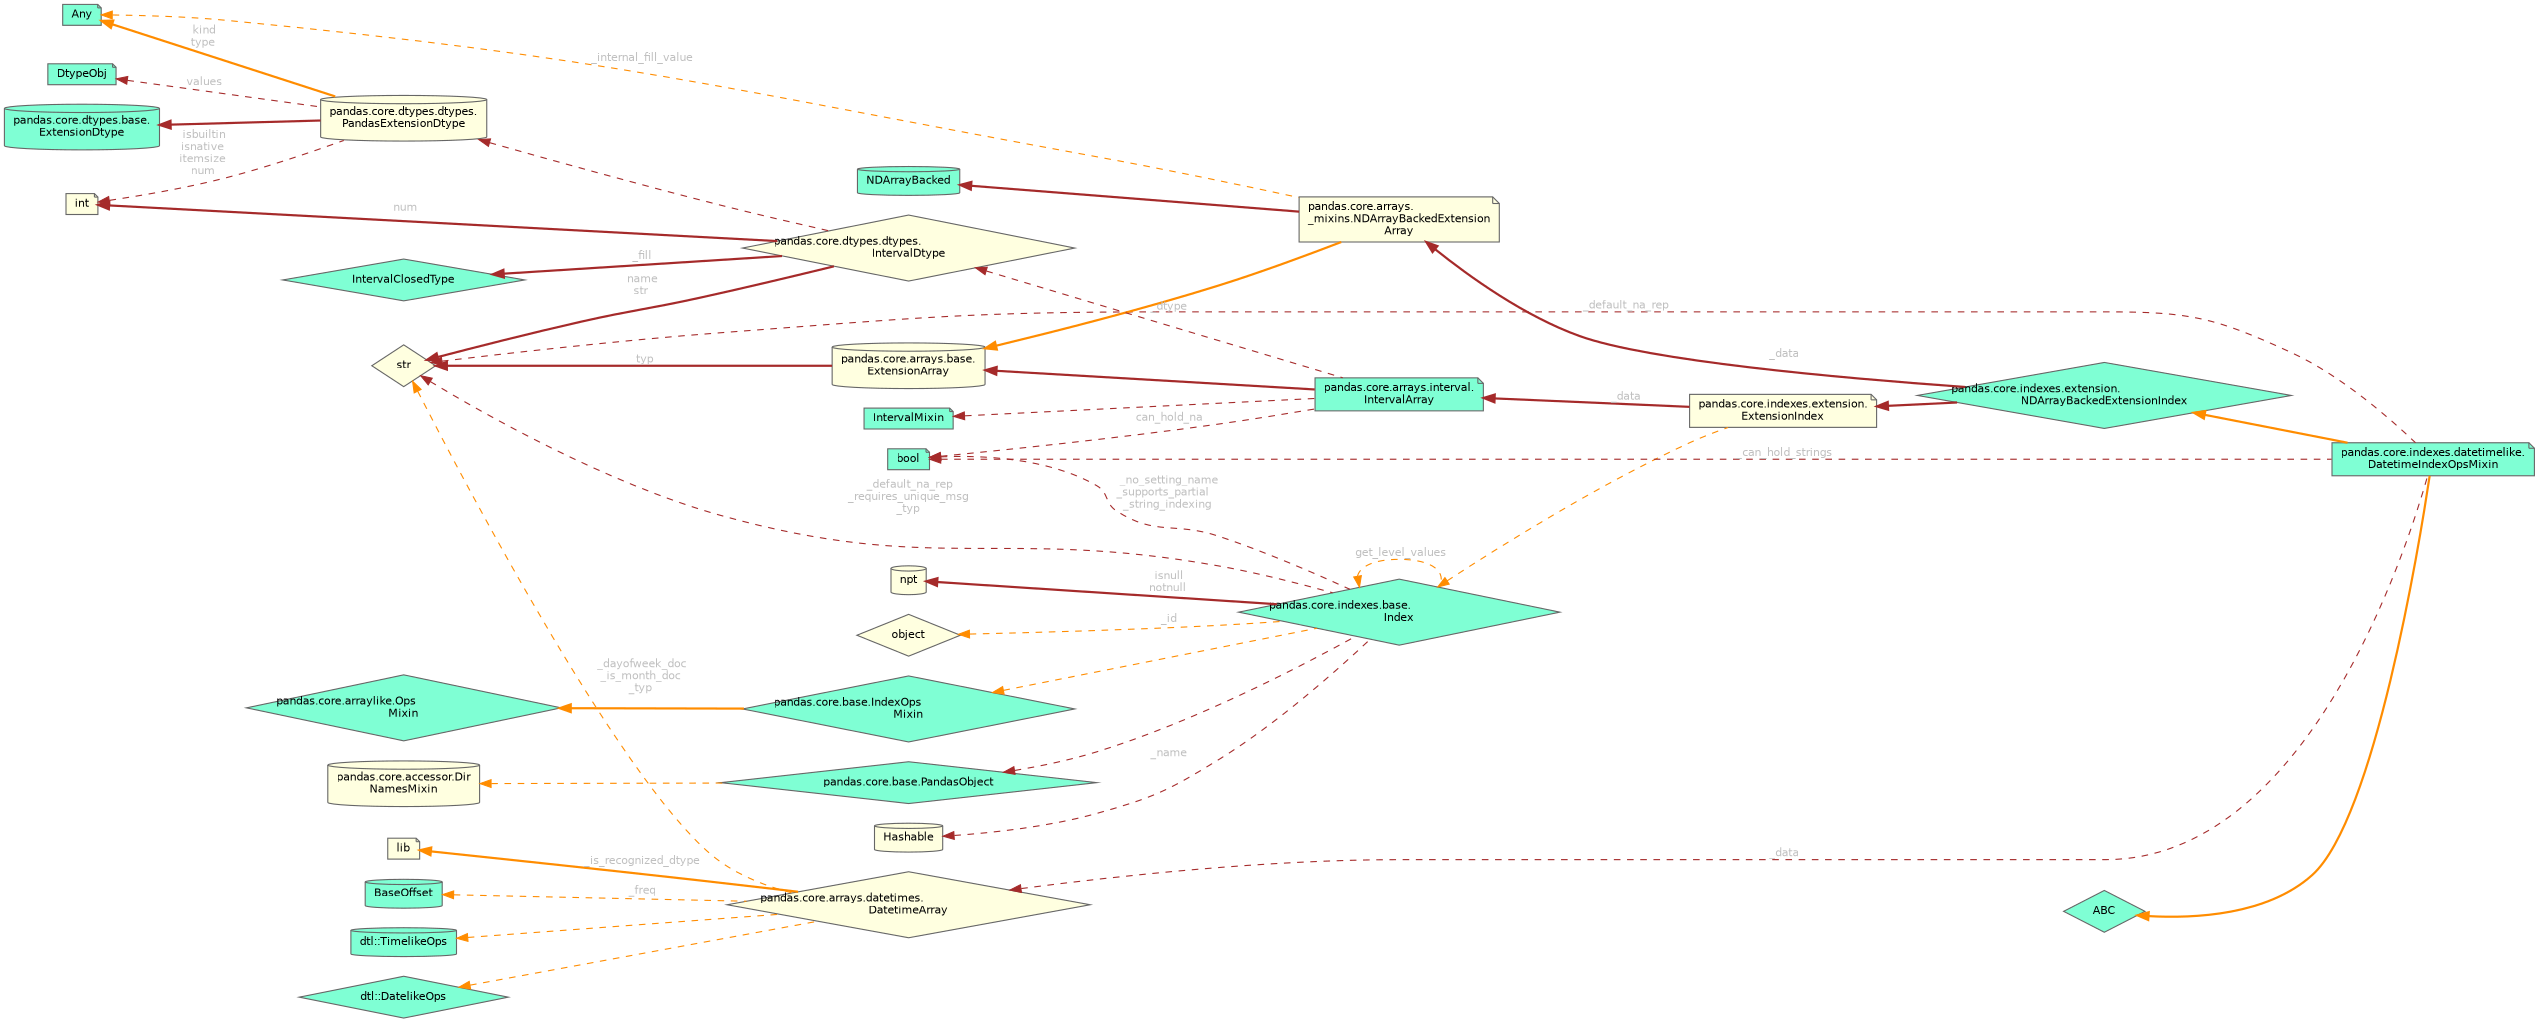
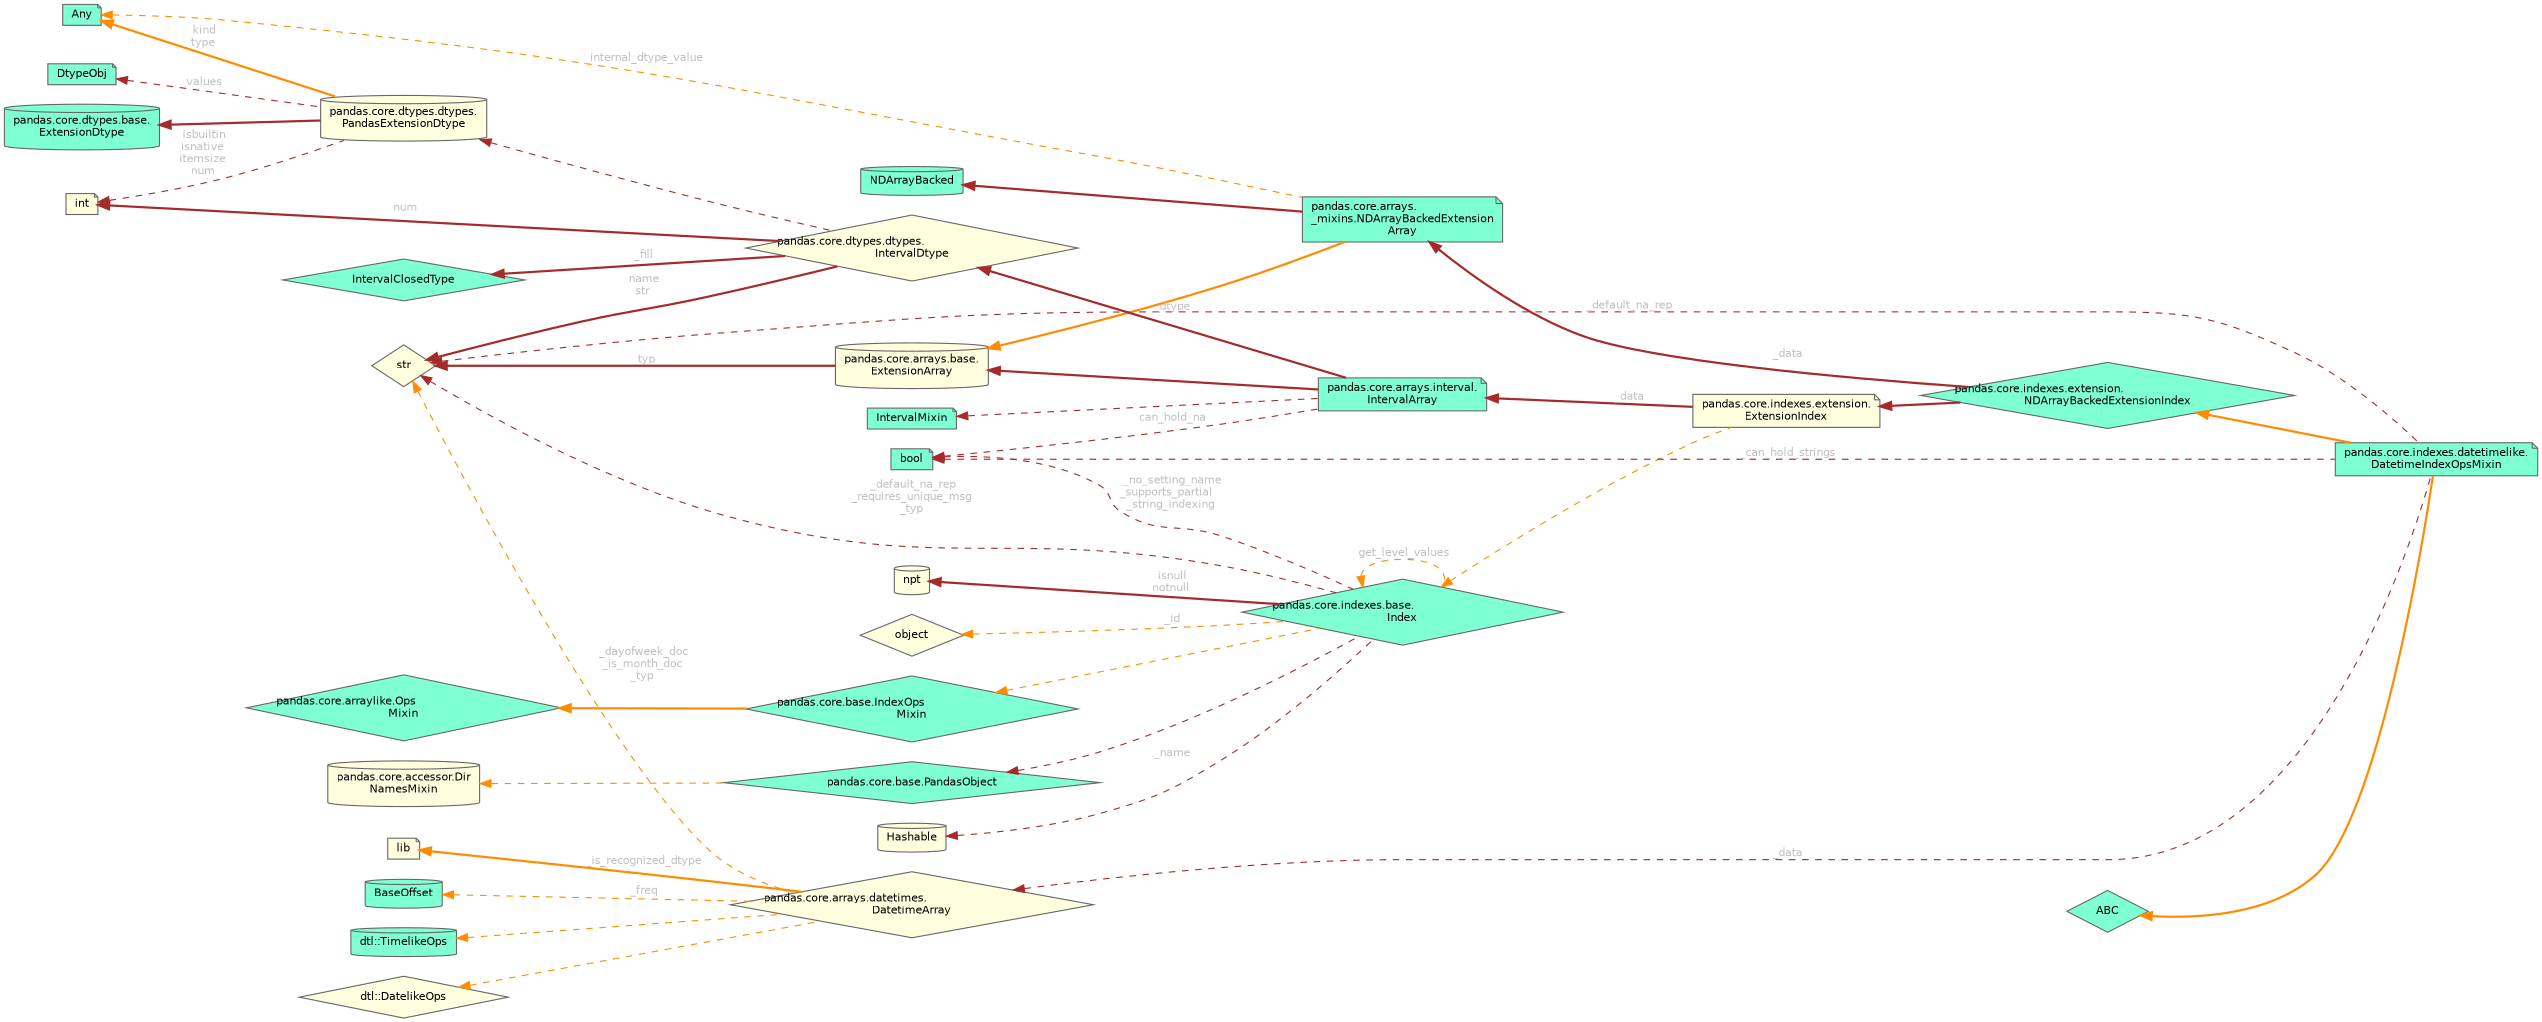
(641, 58) -> (642, 58)
(1399, 219) -> (1402, 219)
(1165, 324) -> (1168, 324)
(404, 997) -> (404, 997)
